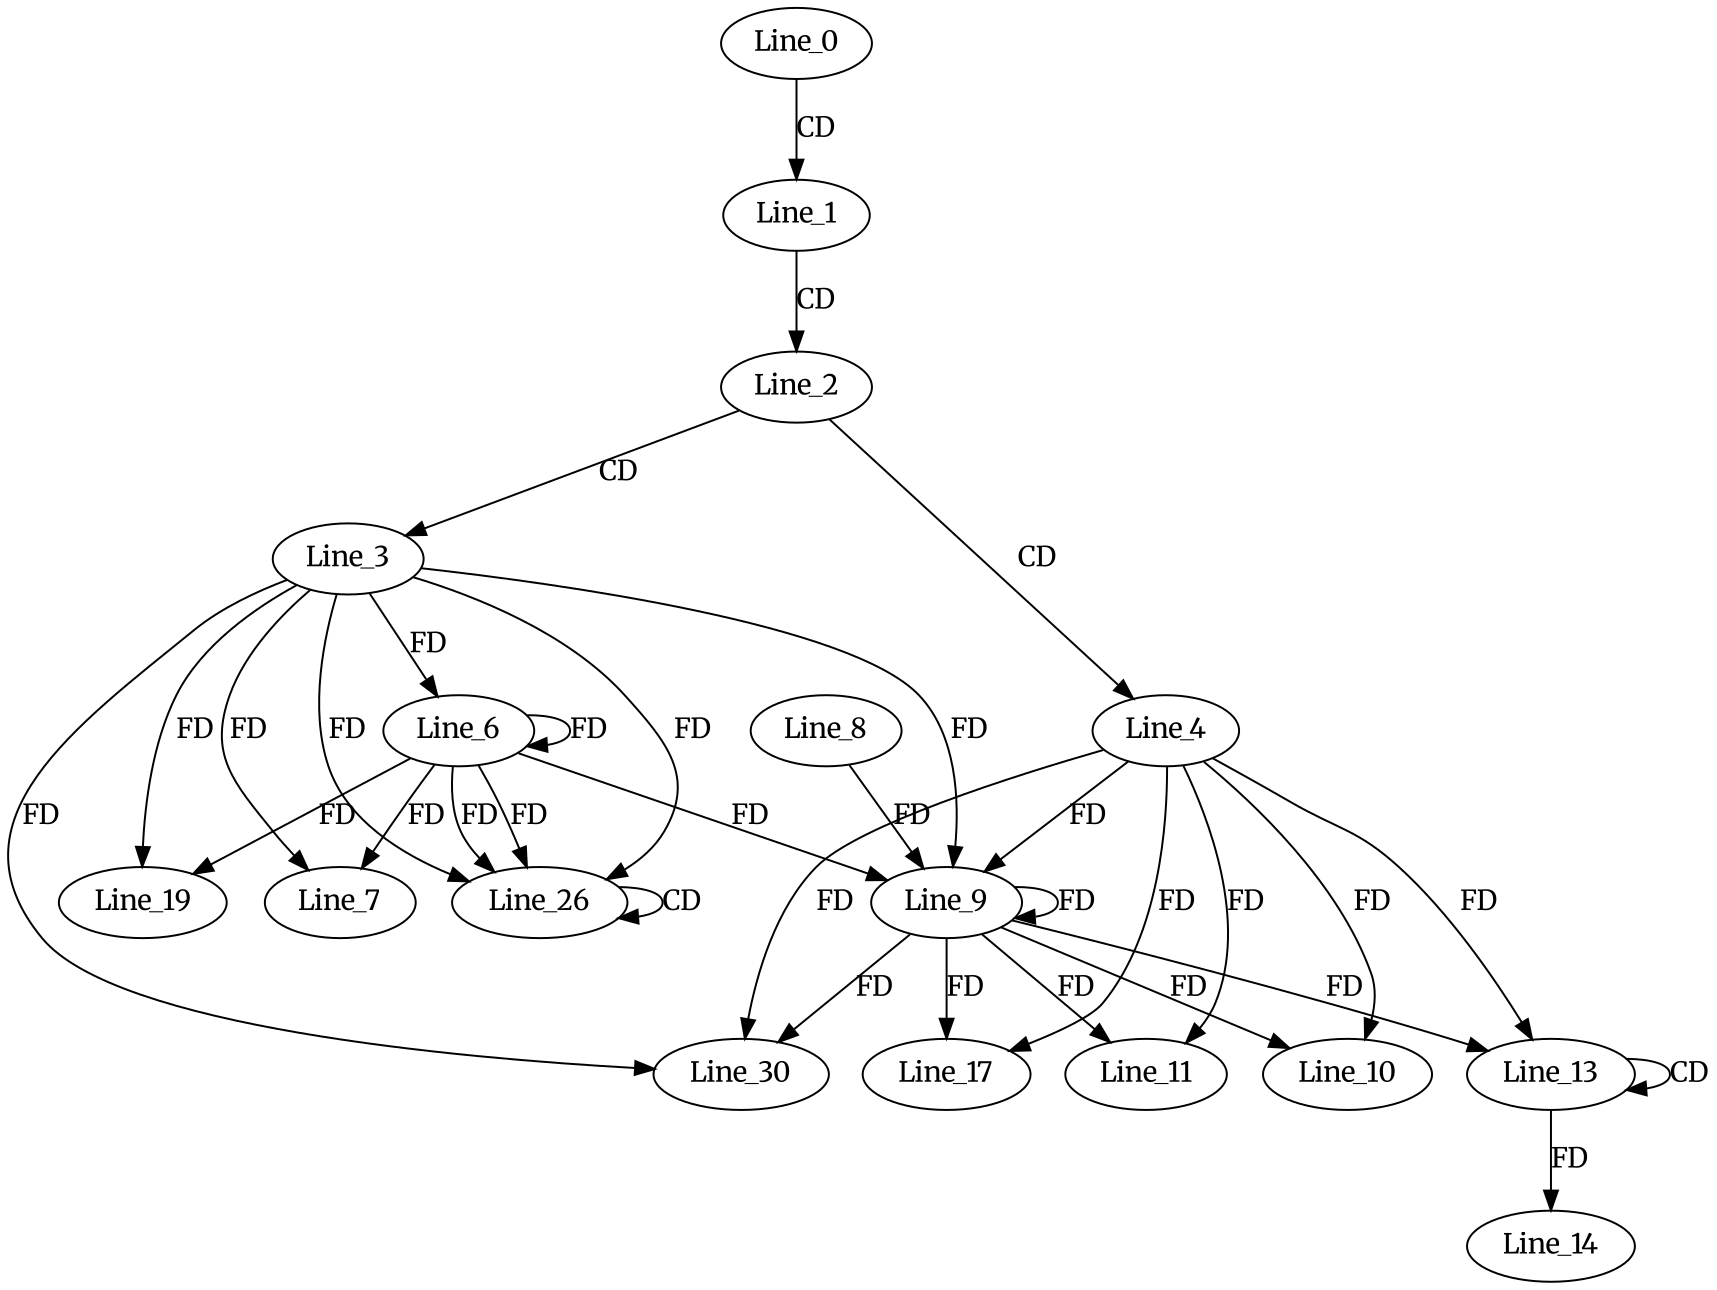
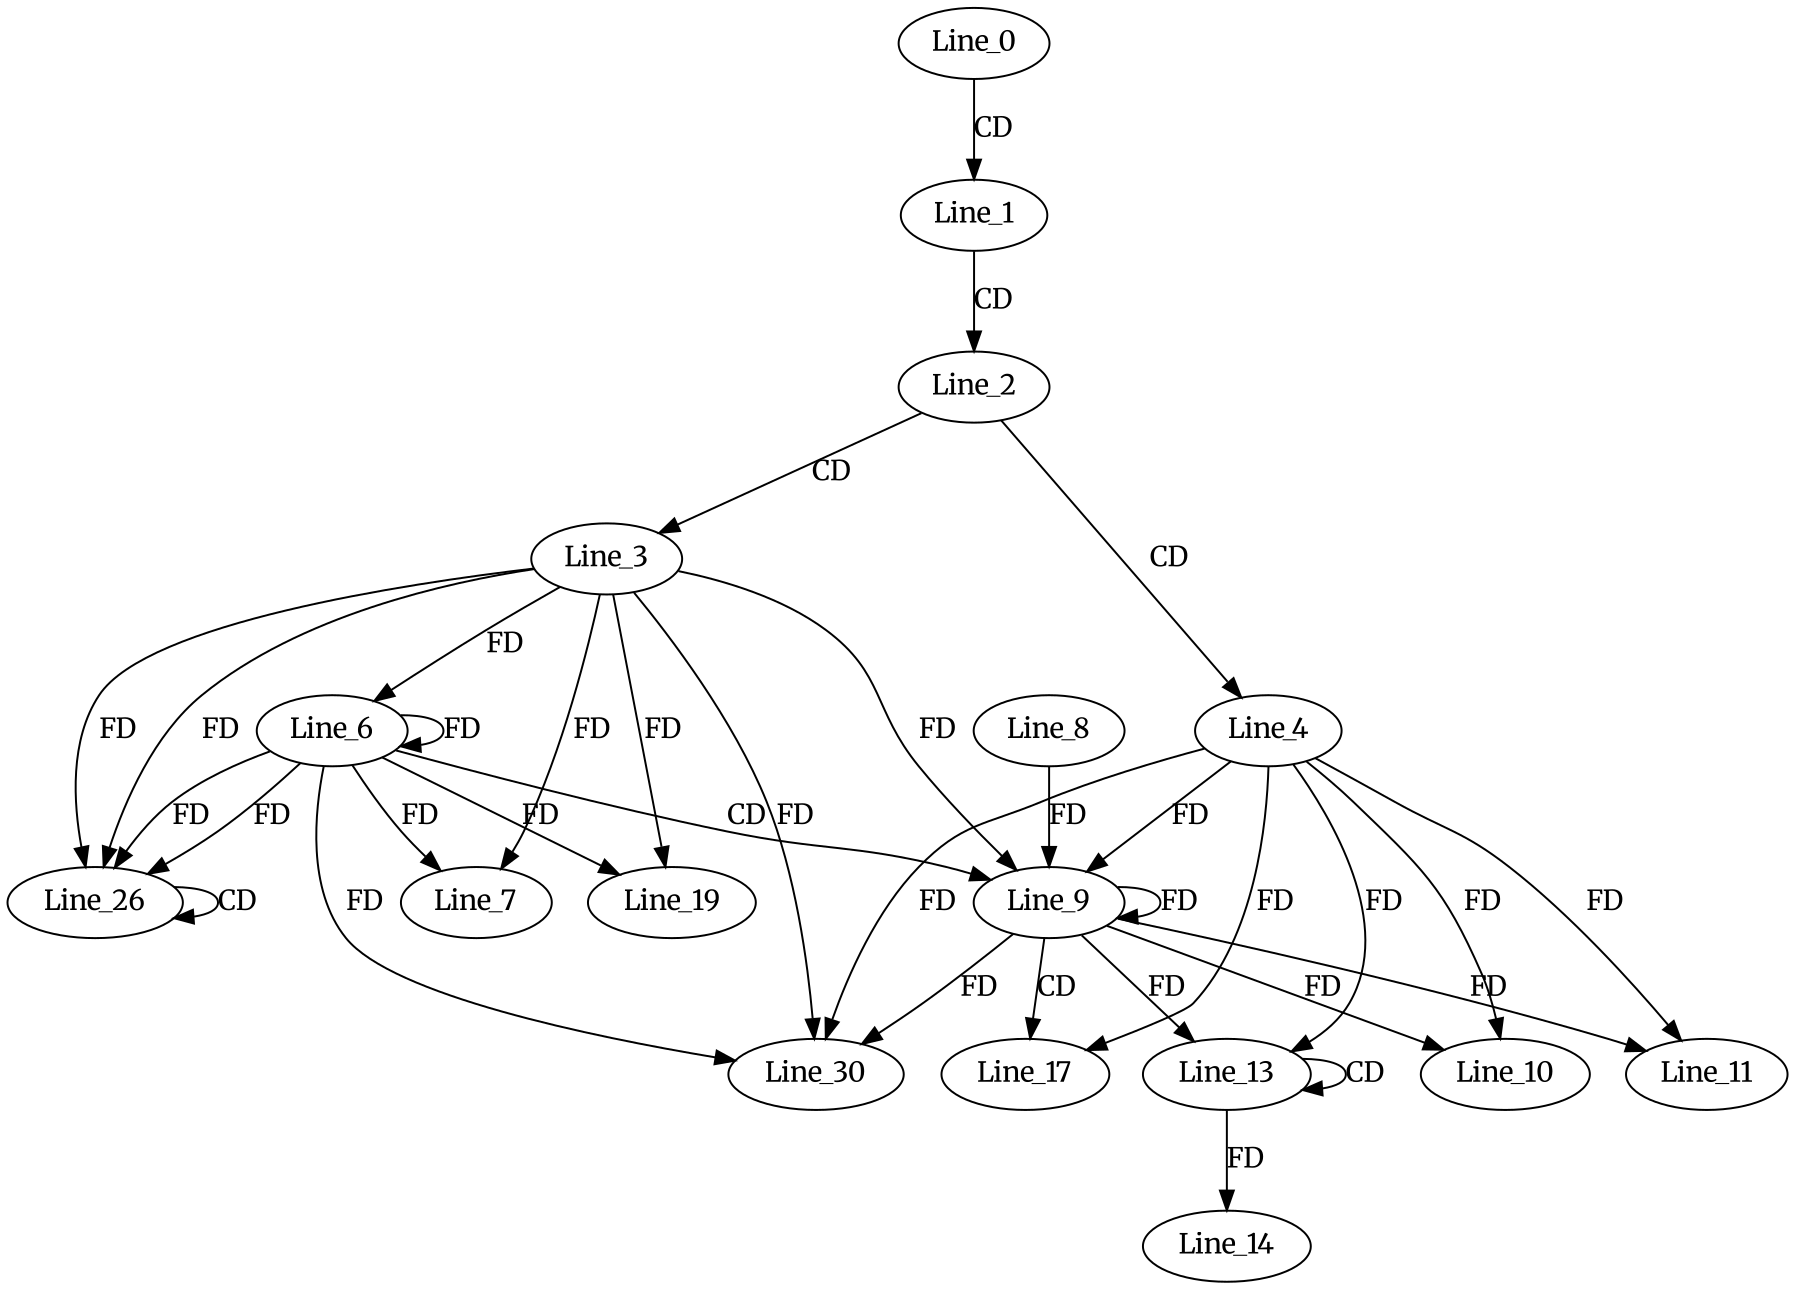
(750, 817) -> (747, 817)
(965, 988) -> (1057, 988)
none -> (438, 991)
